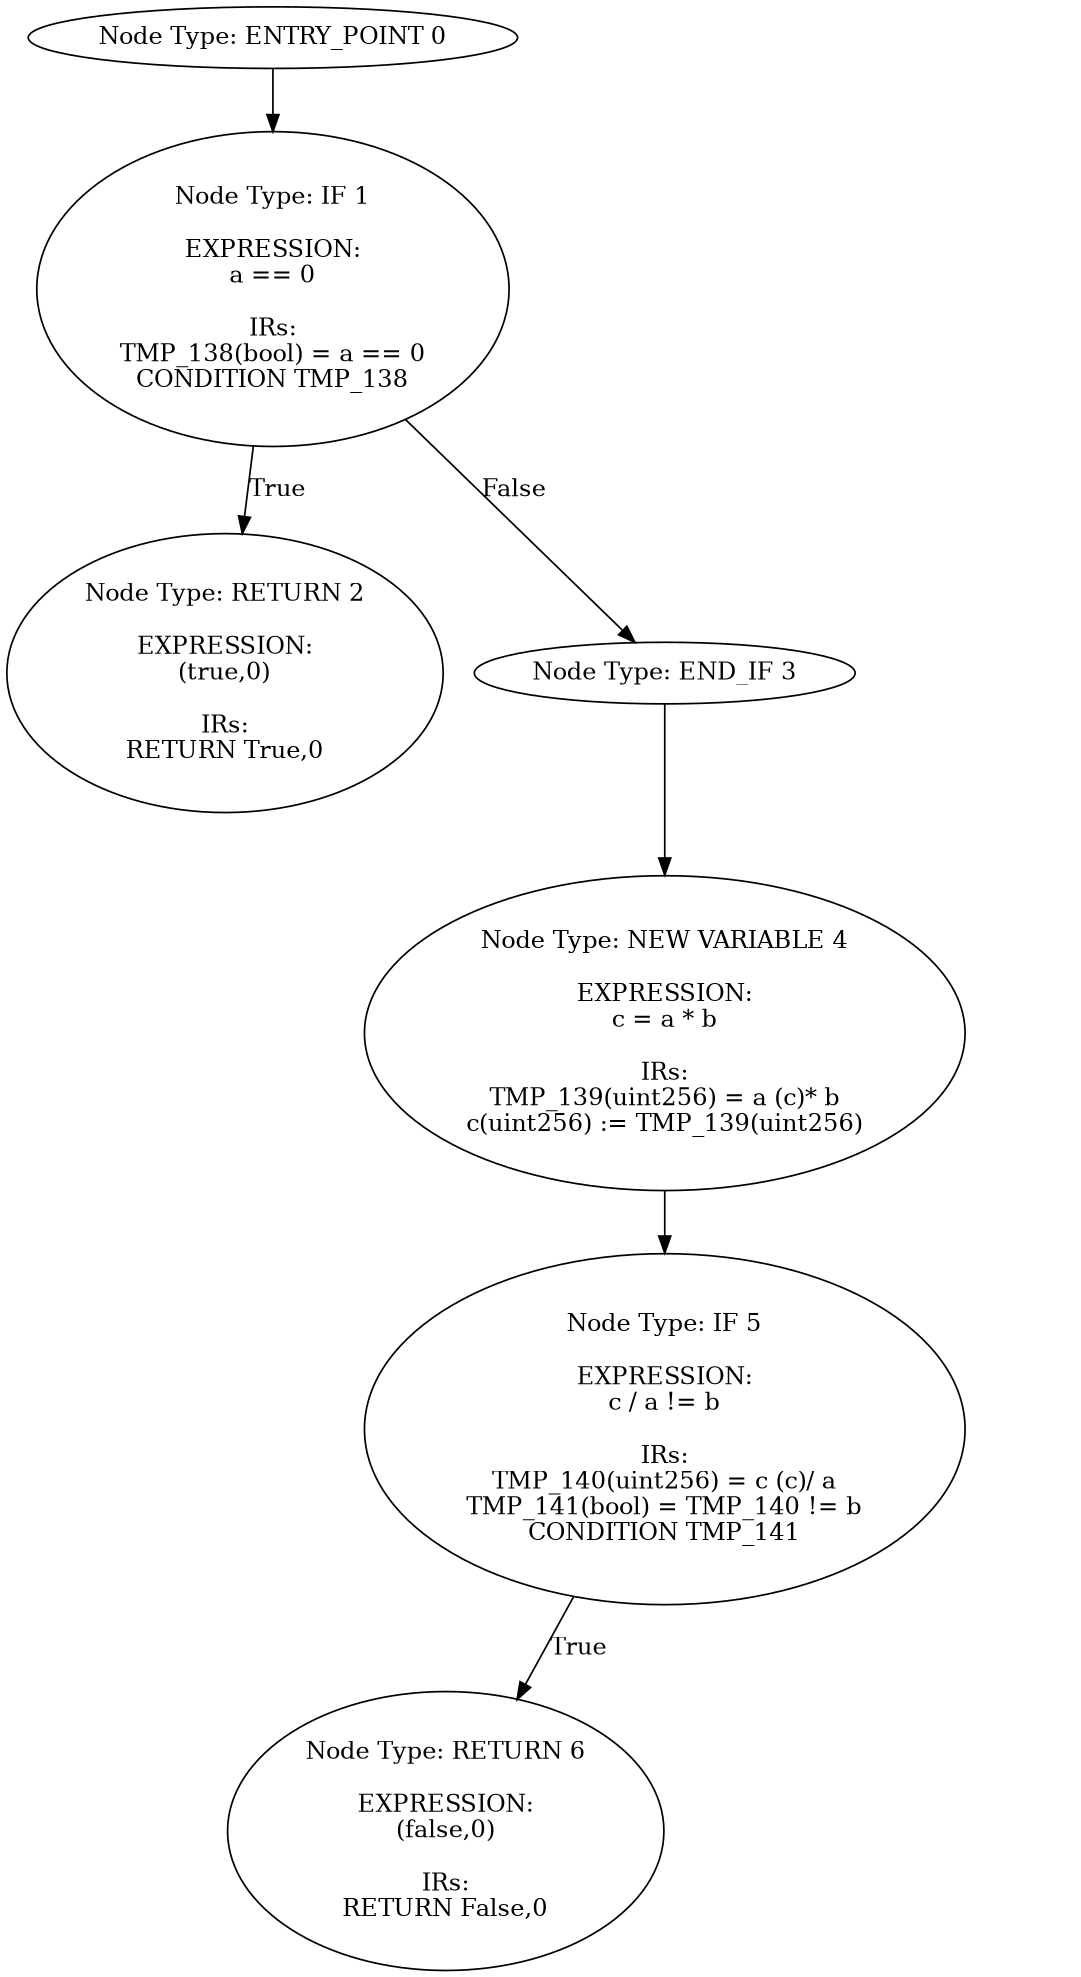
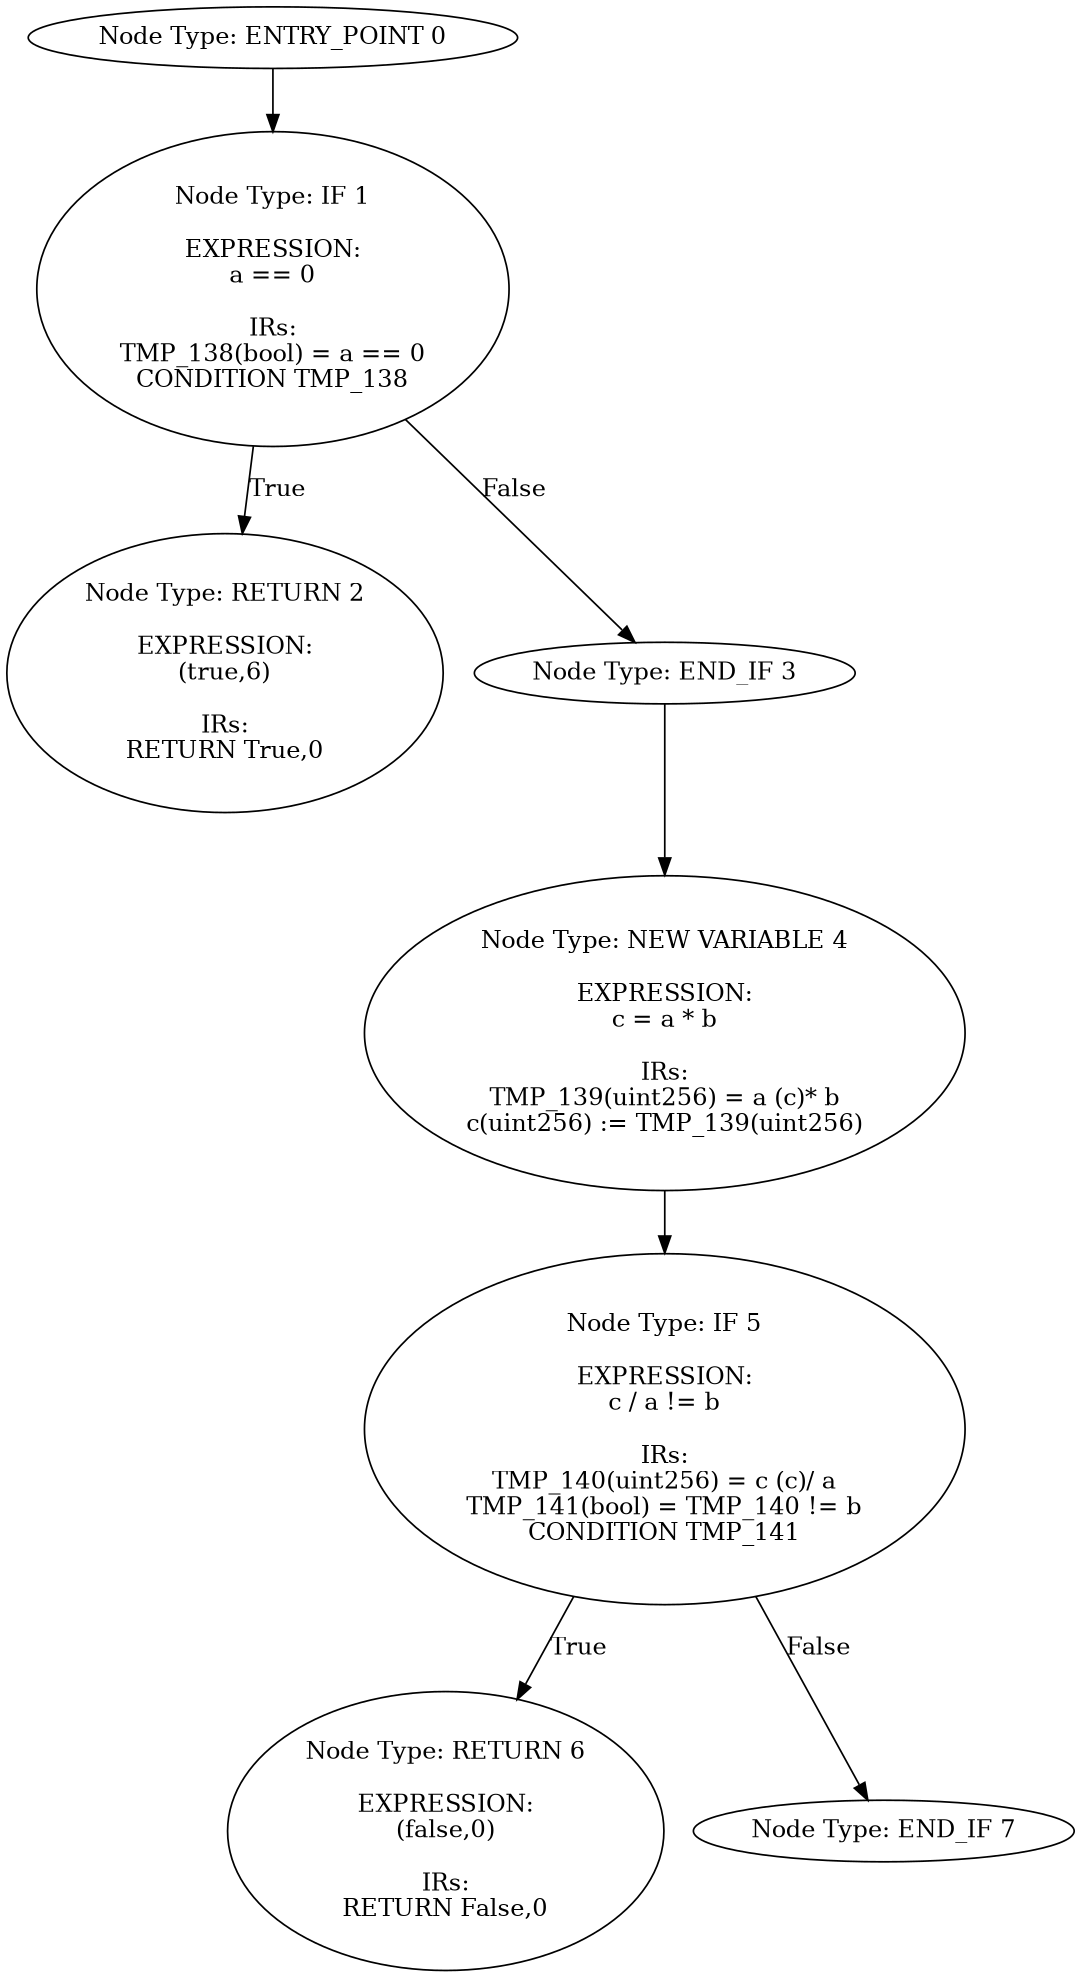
(225, 673) -> (225, 673)
none -> (884, 1831)
